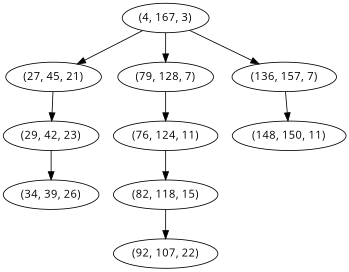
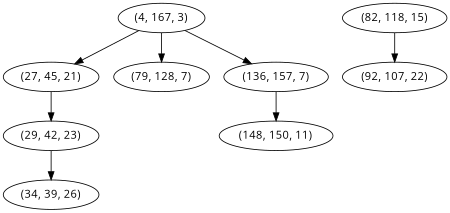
(166, 136) -> none
